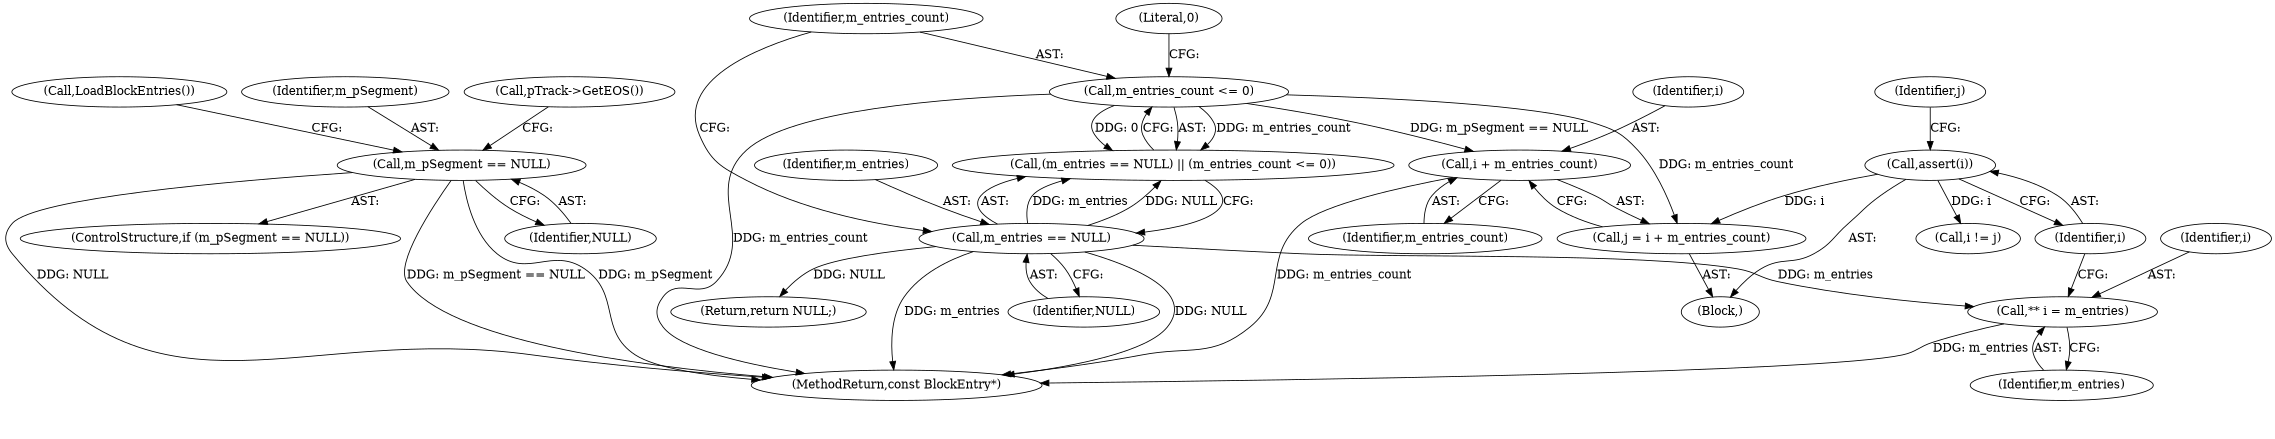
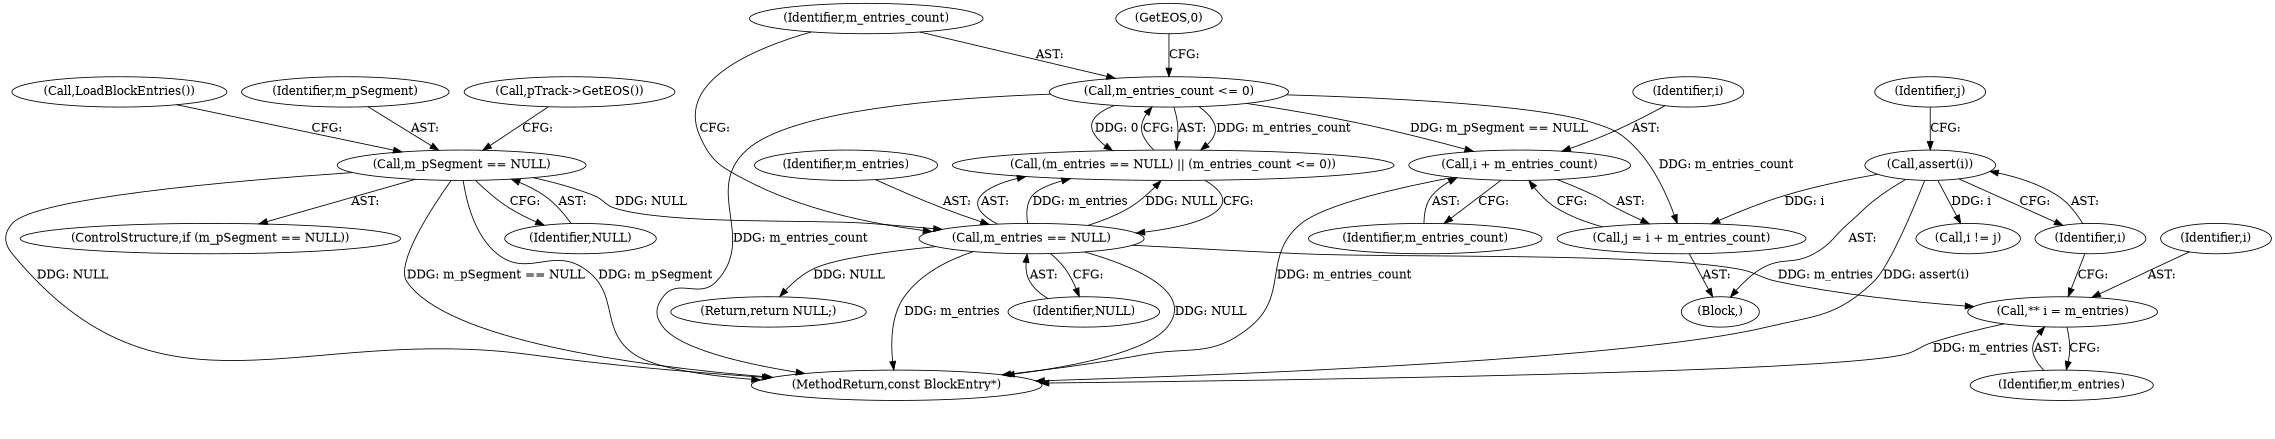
(1169, 19) -> (1169, 19)
none -> (720, 220)
none -> (1522, 357)
